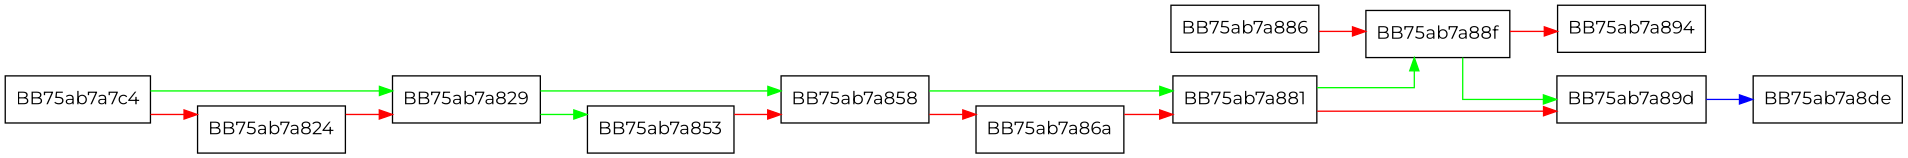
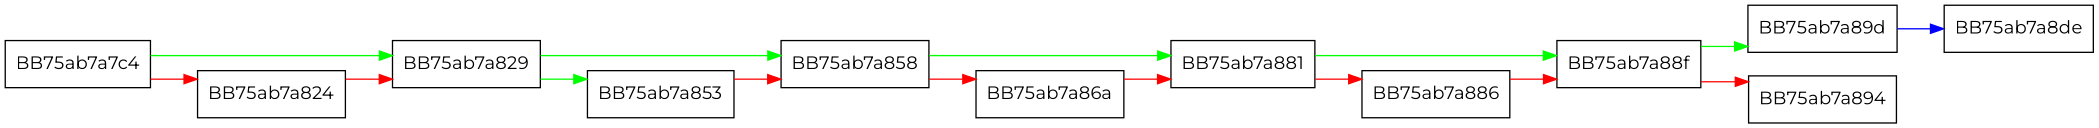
(1430, 111) -> (1332, 79)
